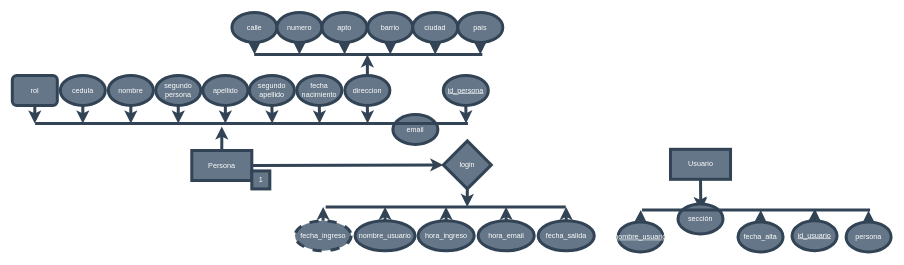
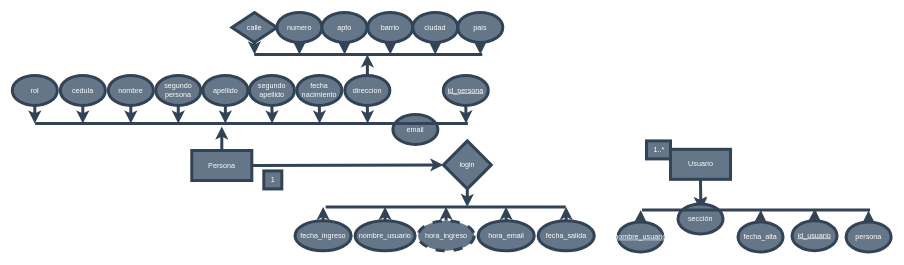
(254, 27) -> (254, 27)
(35, 90) -> (35, 90)
none -> (658, 150)
(261, 180) -> (273, 180)
(323, 236) -> (323, 236)
(446, 236) -> (446, 236)
